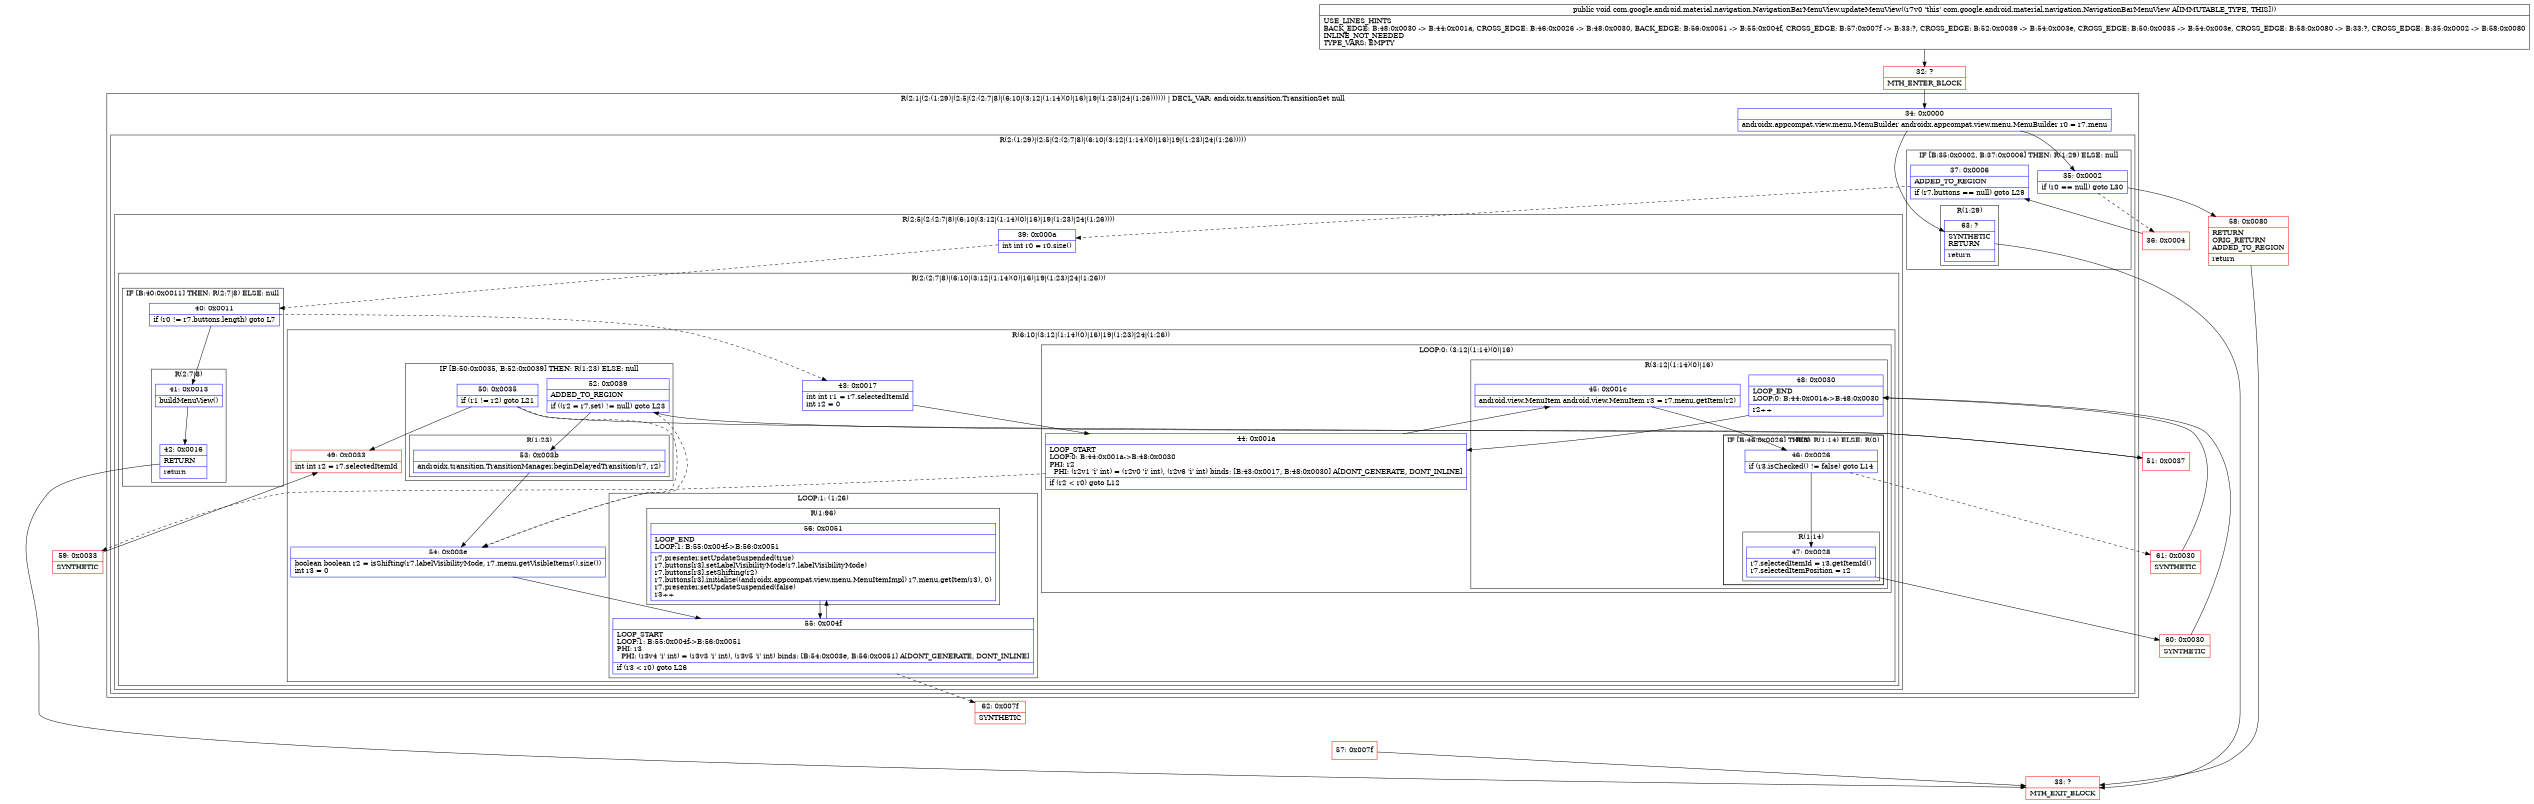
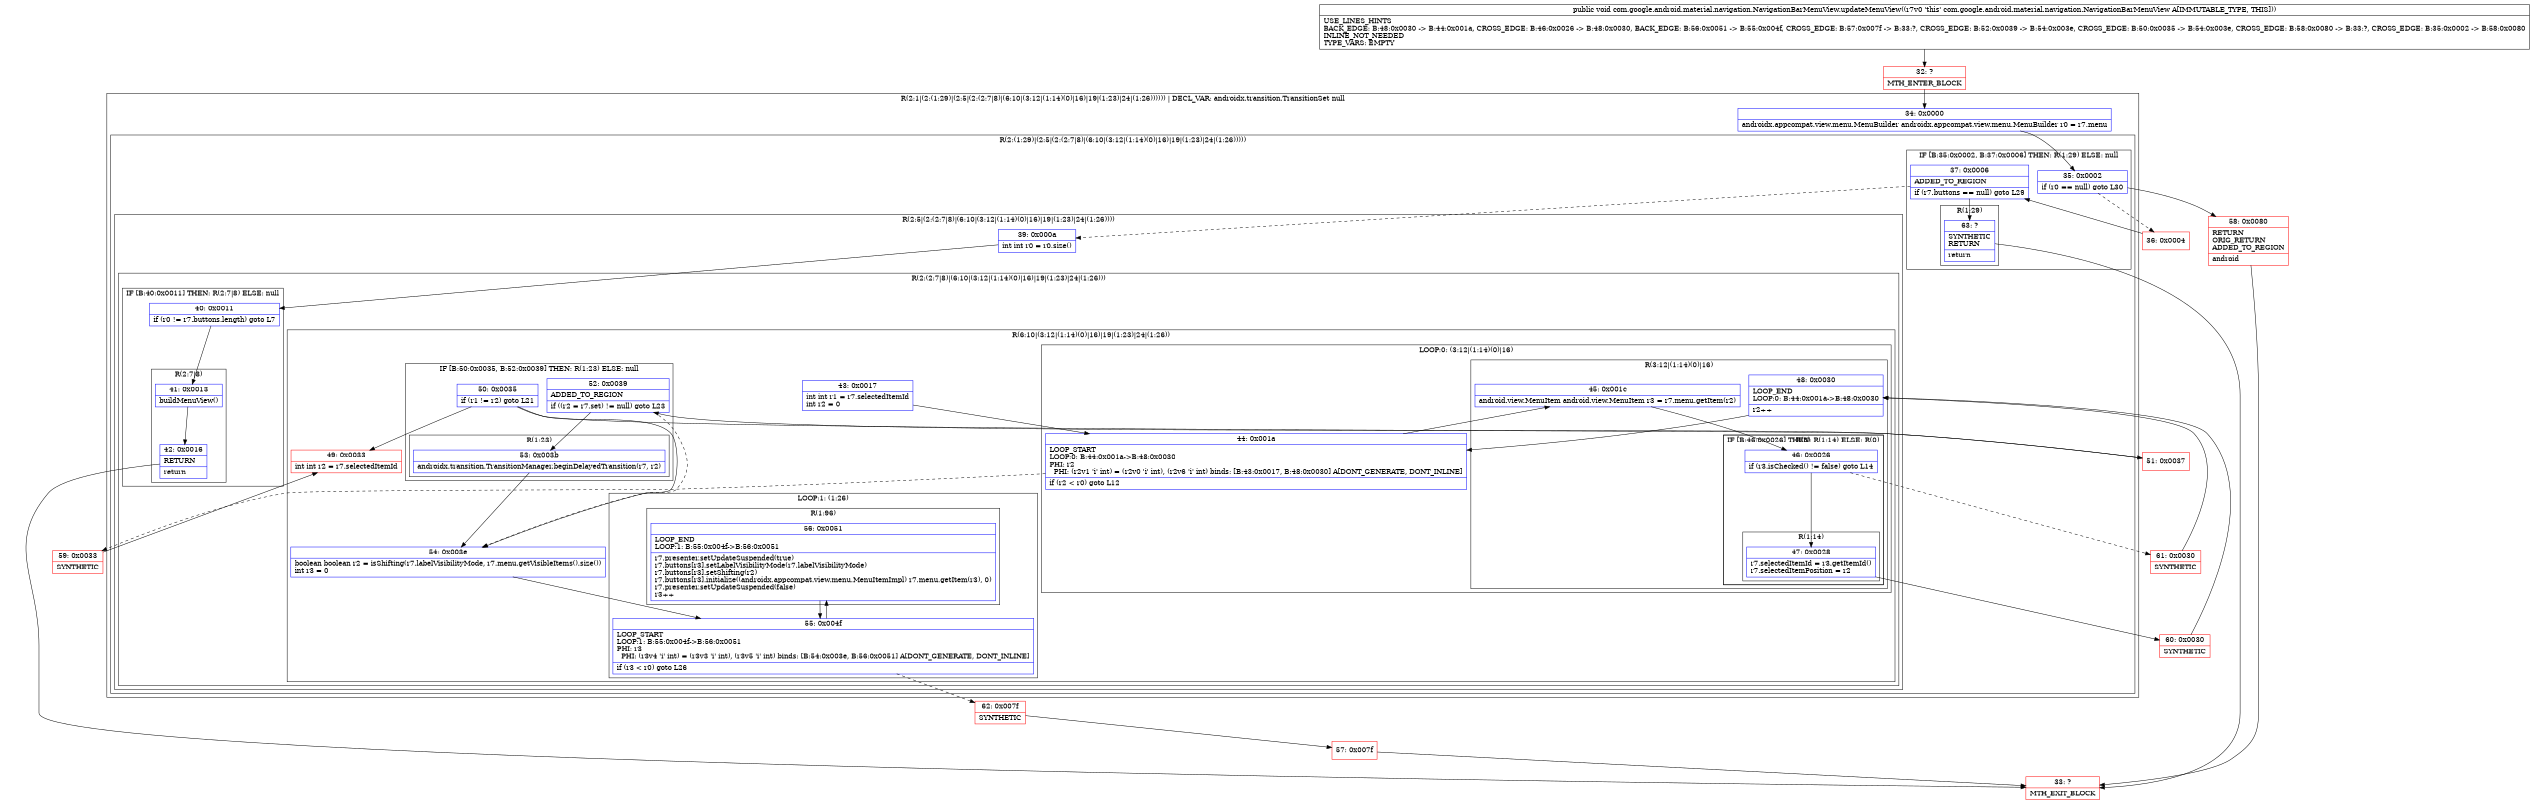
(1900, 190) -> (1970, 208)
(2223, 259) -> (2226, 259)
(641, 276) -> (641, 276)
(555, 319) -> none
(677, 469) -> (677, 469)
none -> (1176, 731)
